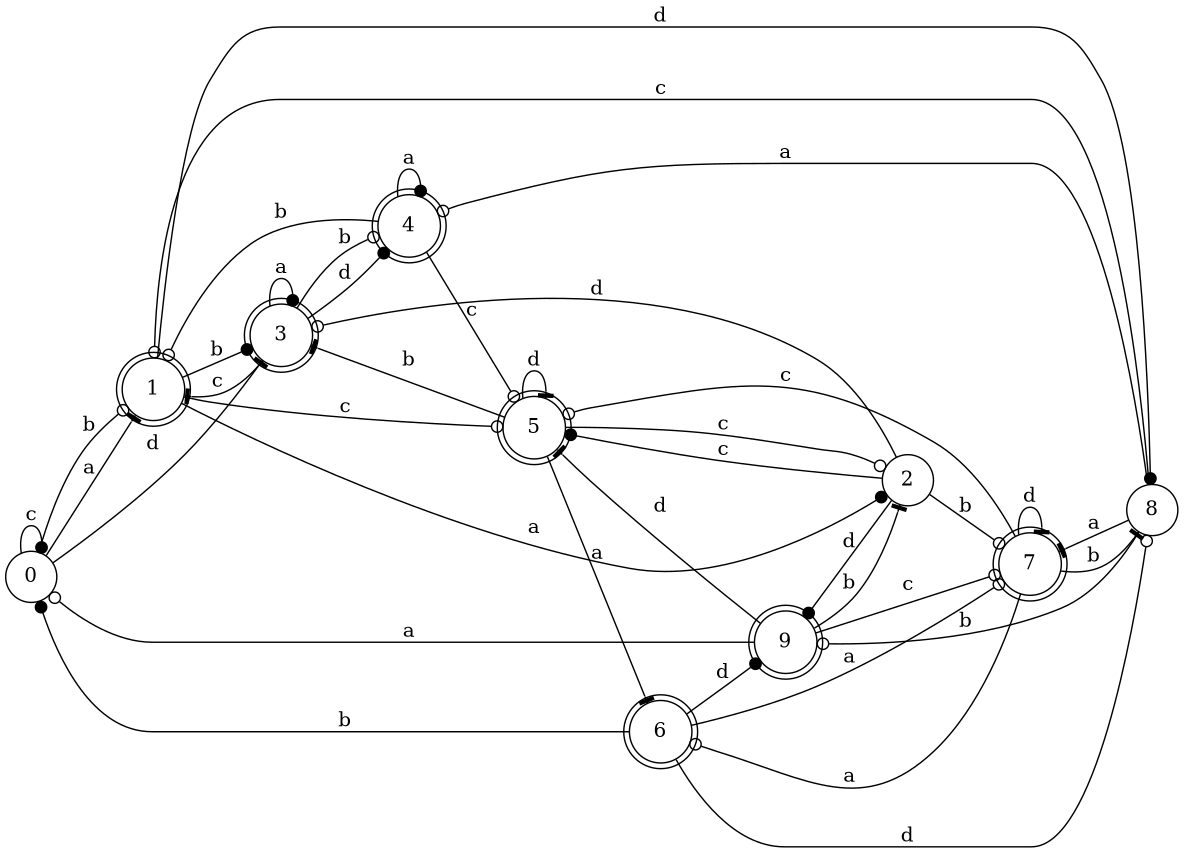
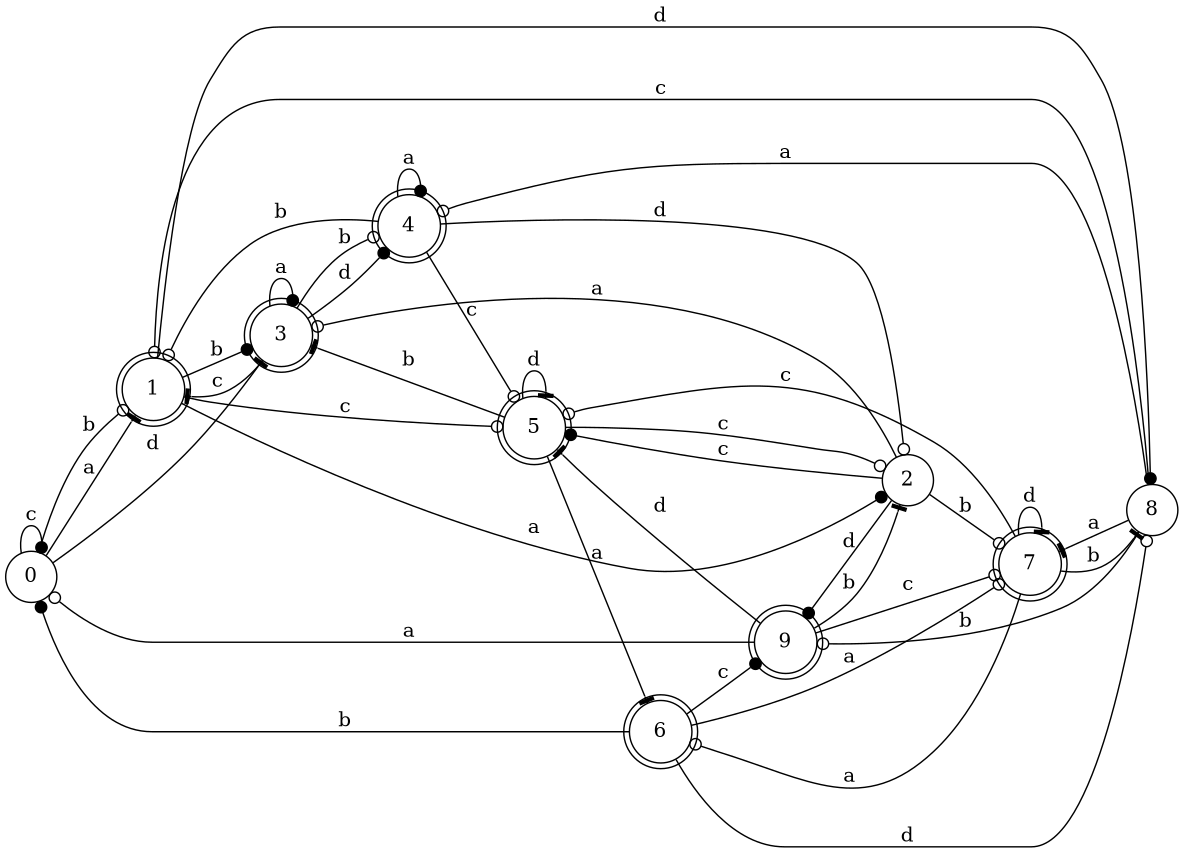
none -> (746, 229)
(597, 289) -> (597, 289)
(723, 673) -> (723, 673)
